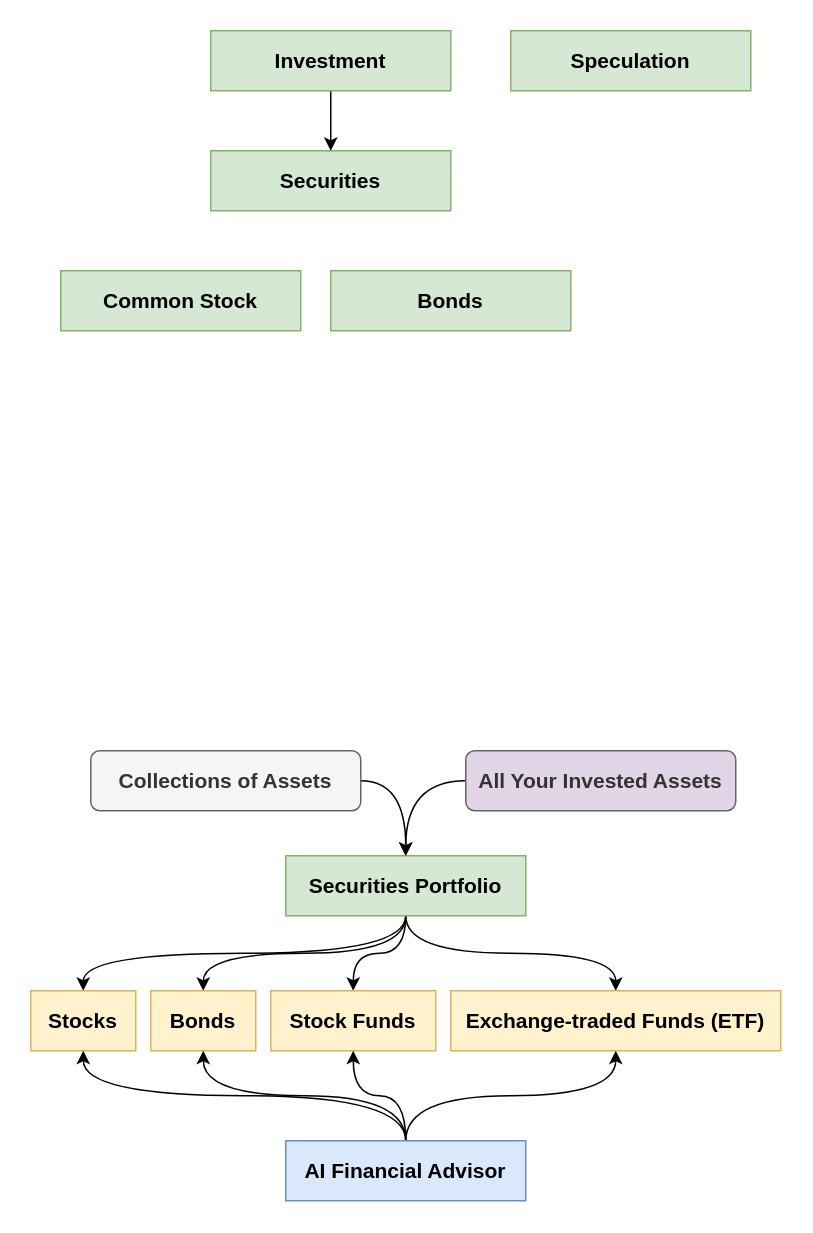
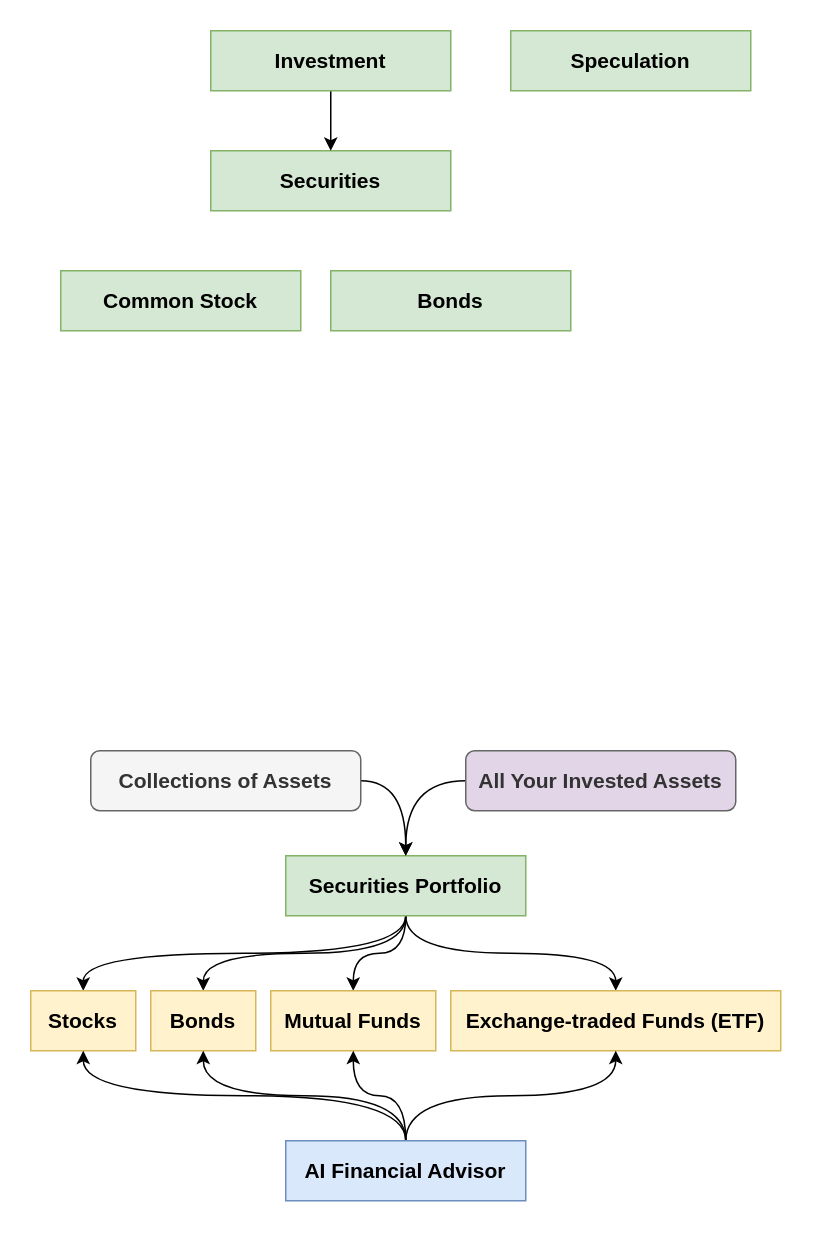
(353, 1021) -> (353, 1021)
